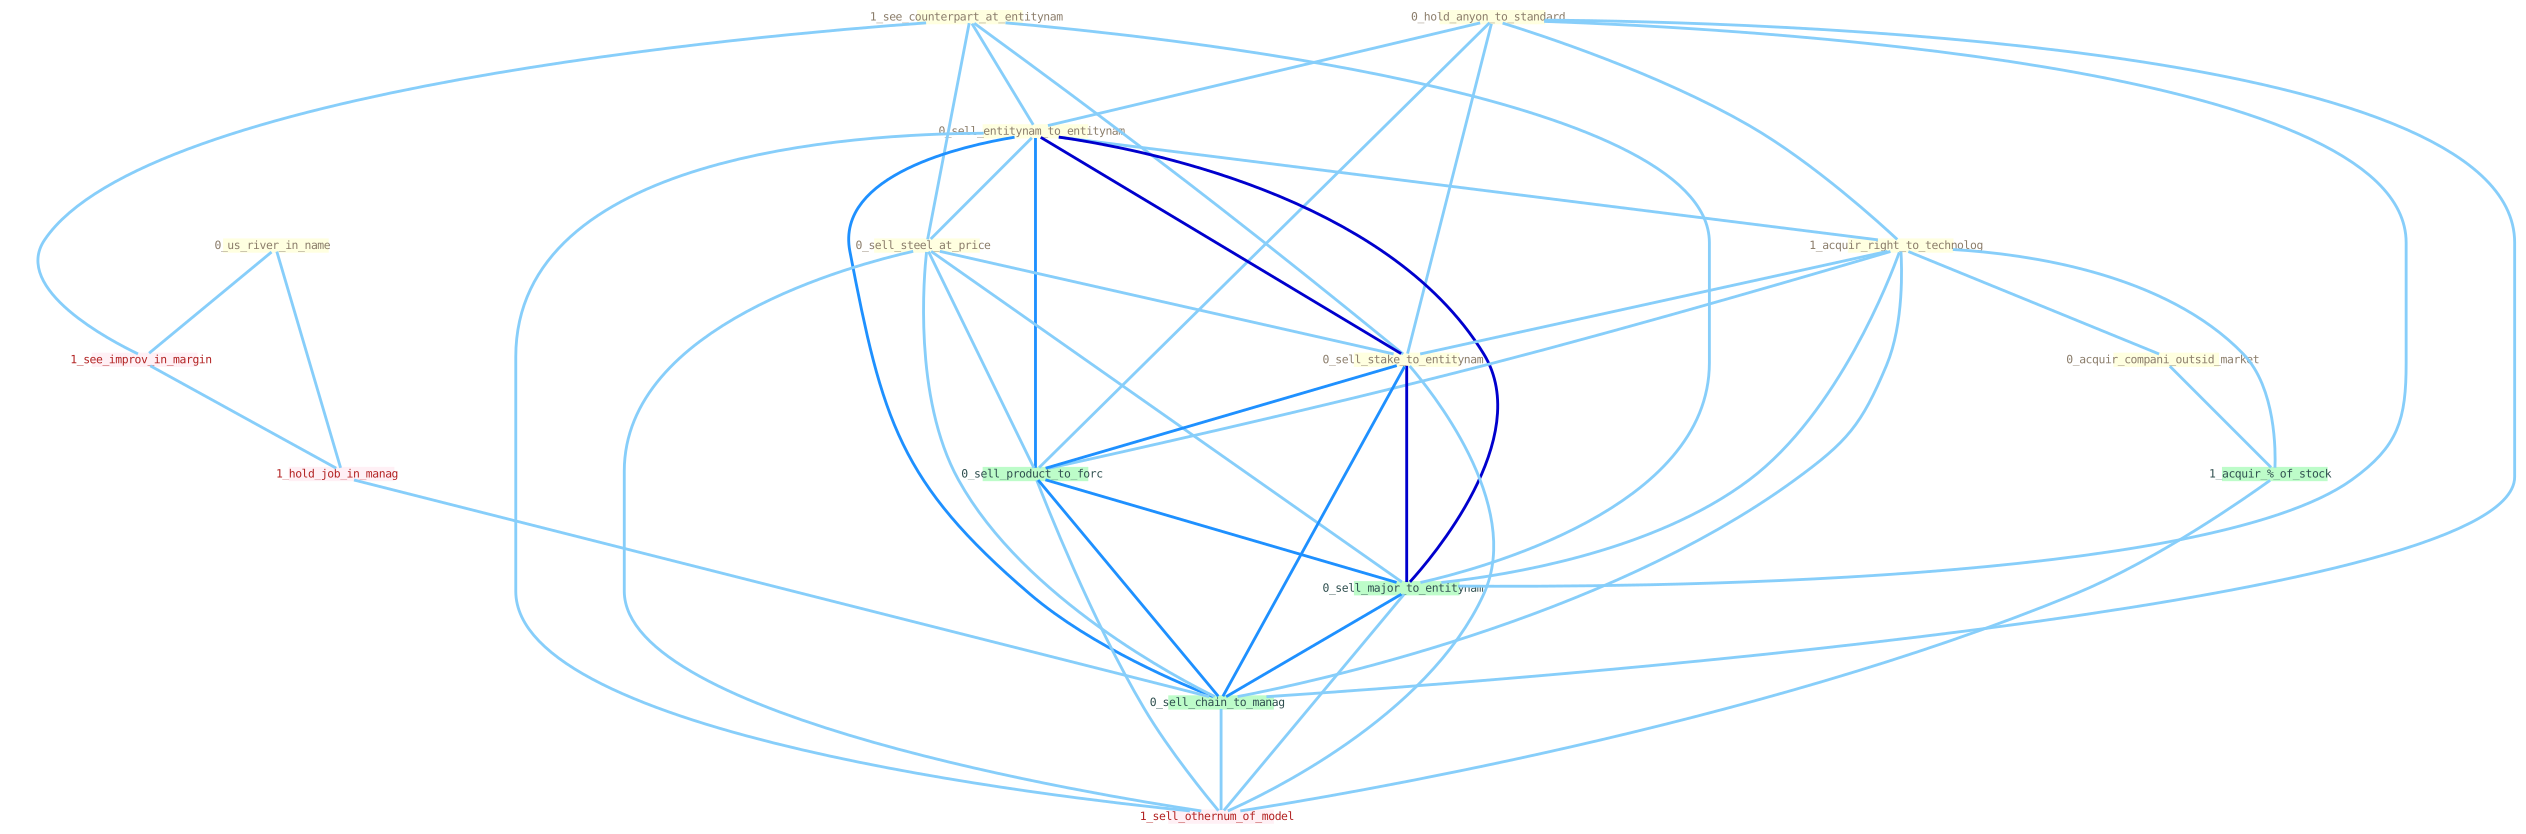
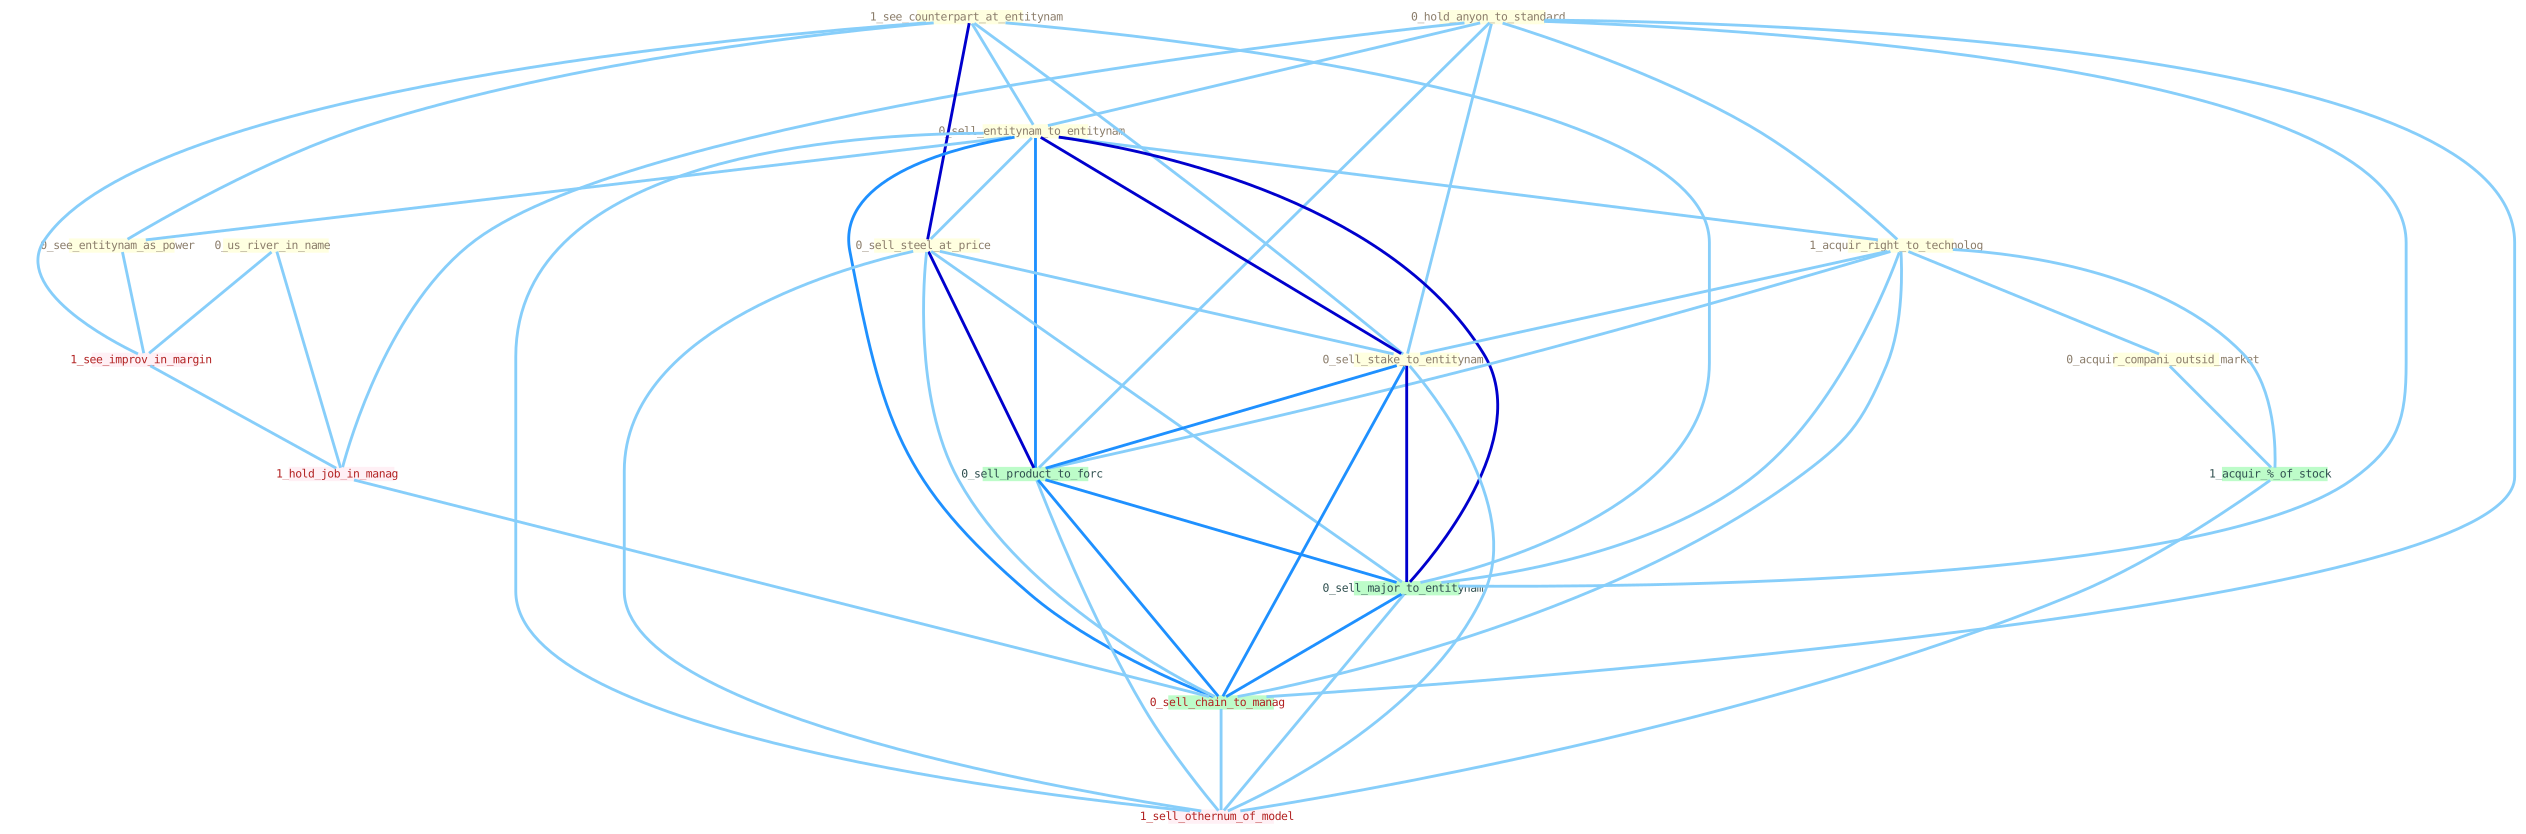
(952, 115) -> (952, 115)
none -> (829, 120)
none -> (122, 246)
(981, 360) -> (981, 360)
(1221, 702) -> (1221, 702)
